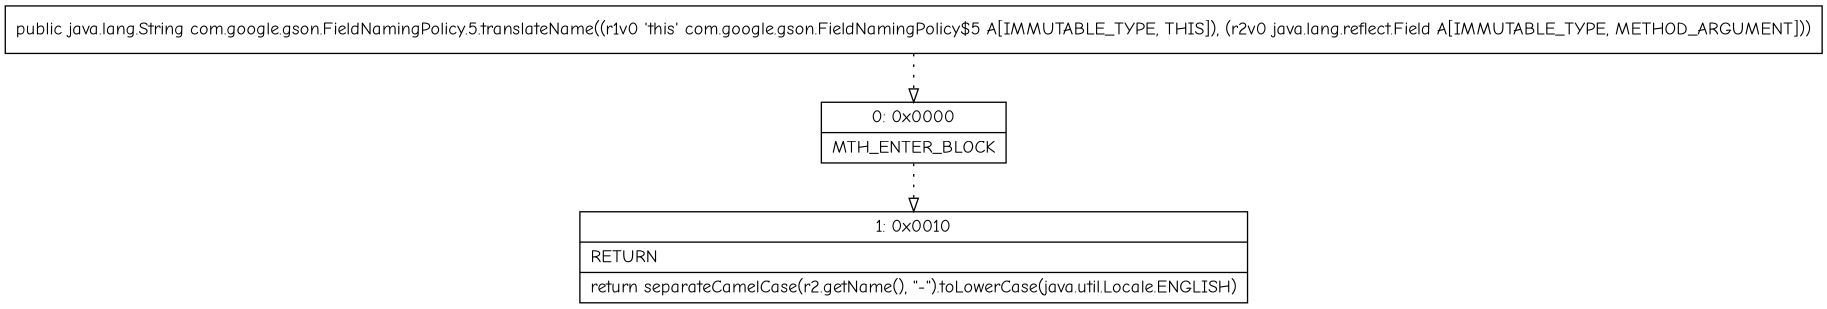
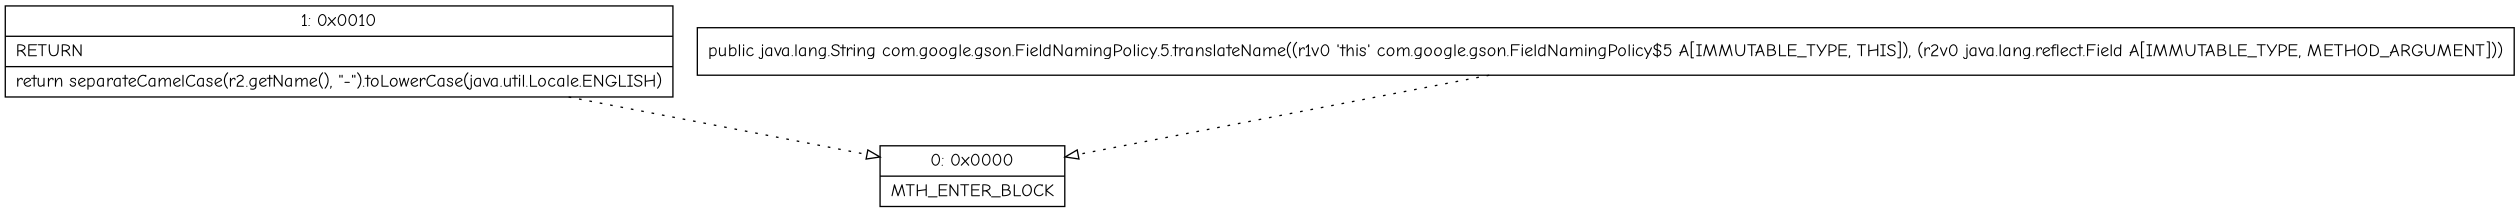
(914, 181) -> (718, 126)
